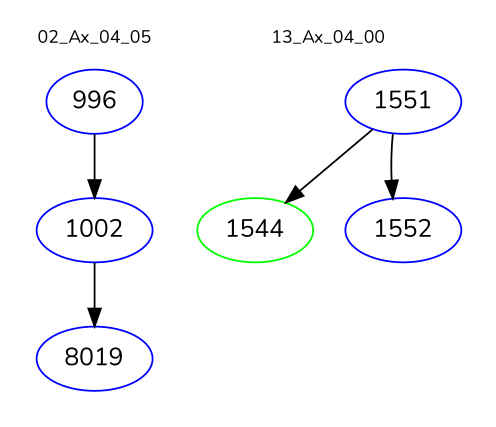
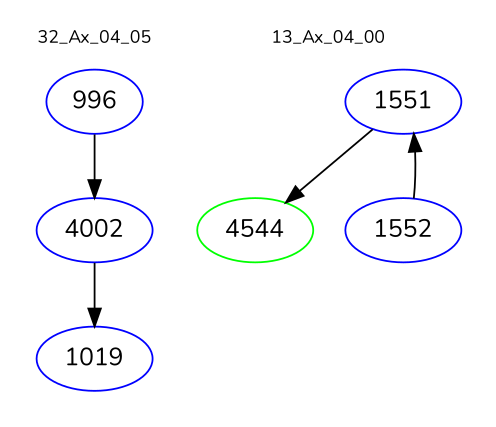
(95, 38) -> (95, 38)
(391, 157) -> (415, 175)
(95, 230) -> (95, 230)
(255, 230) -> (255, 230)
(95, 359) -> (95, 359)
